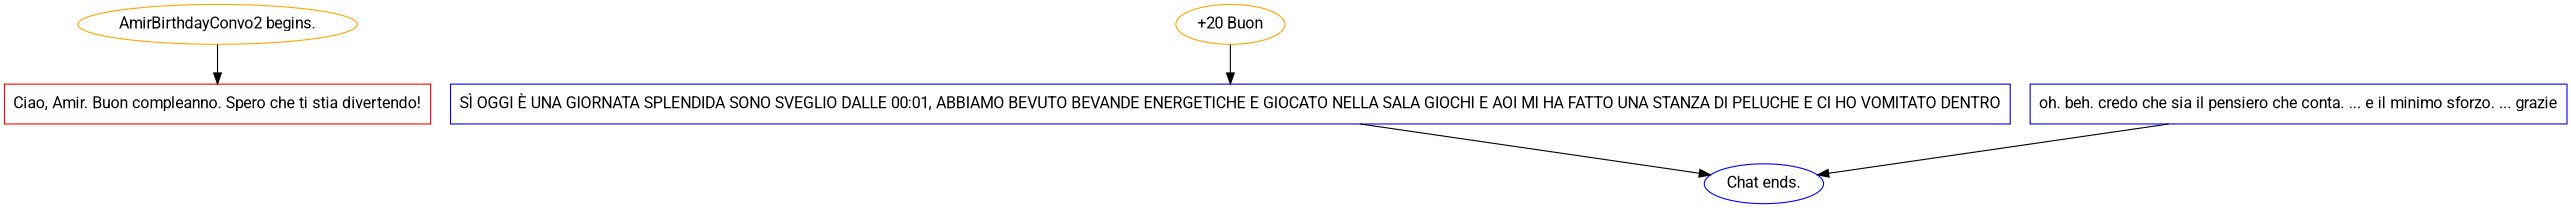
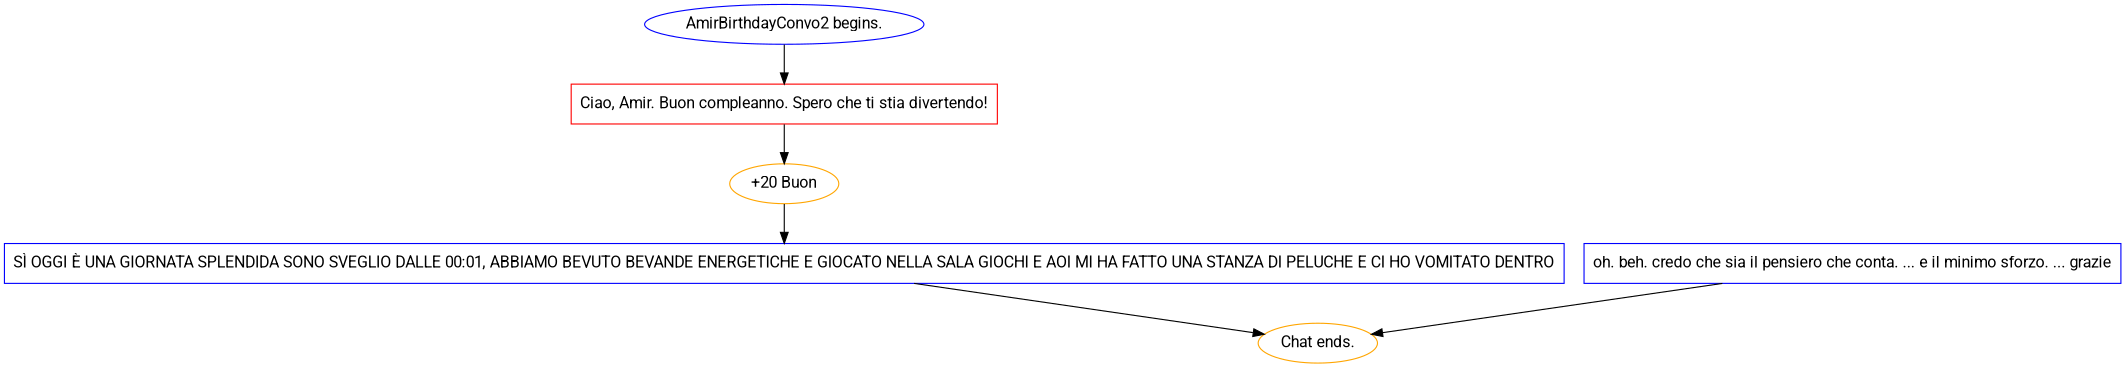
(218, 24) -> (784, 24)
none -> (784, 138)
(1764, 184) -> (1318, 343)
